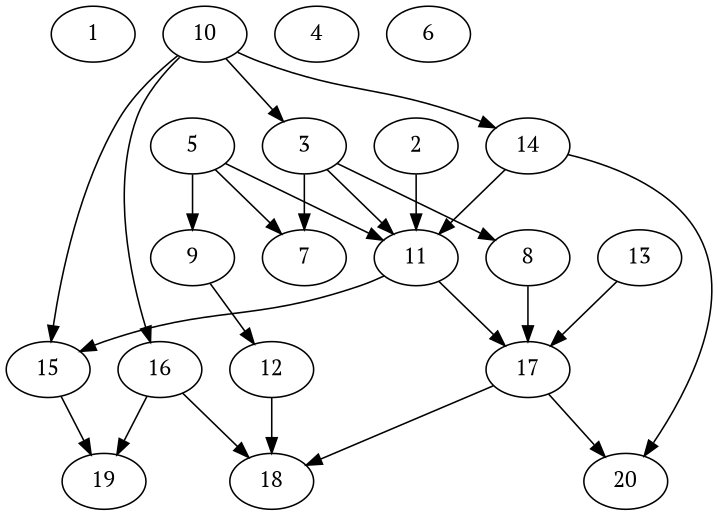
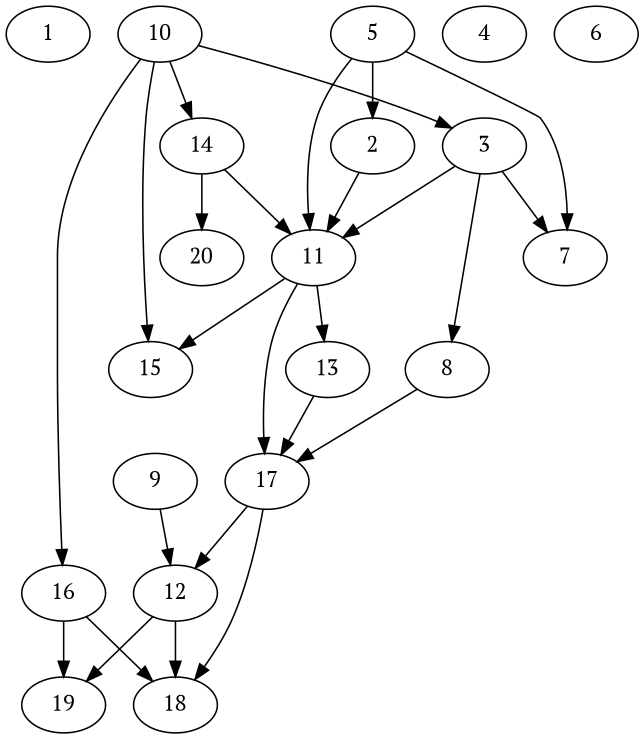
(193, 194) -> (373, 82)
none -> (320, 306)
(73, 419) -> (127, 642)
(571, 419) -> (226, 531)
